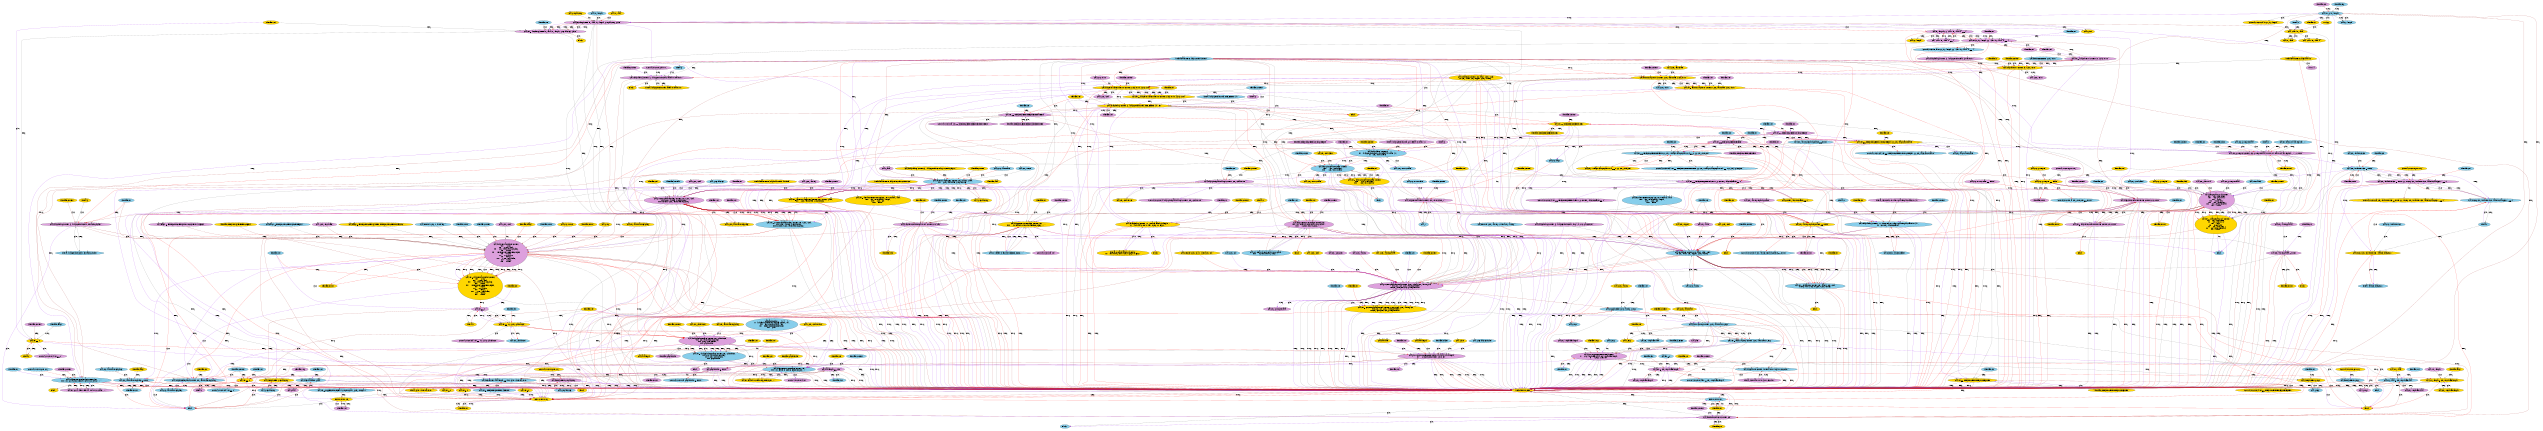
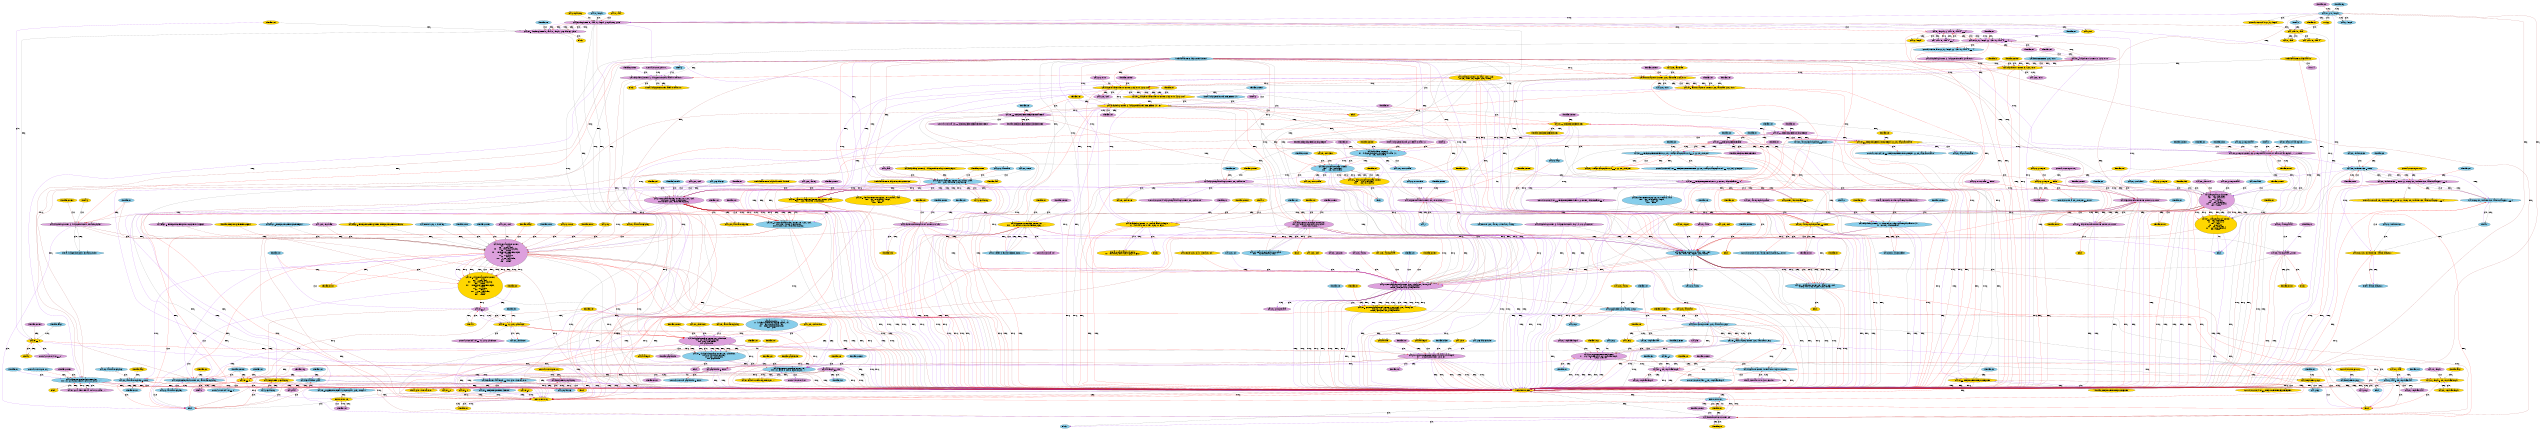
(987, 119) -> (995, 119)
(1631, 144) -> (1734, 149)
(1103, 147) -> (865, 151)
